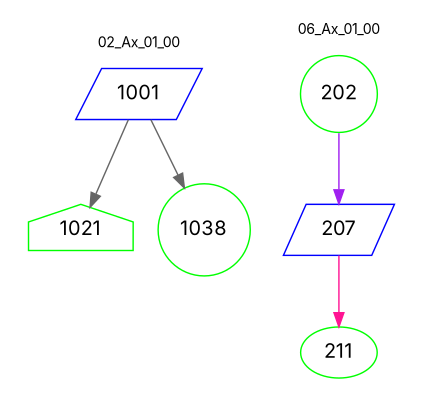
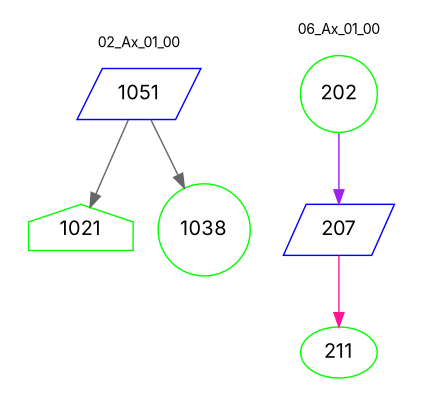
(139, 94) -> (139, 94)
